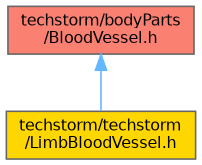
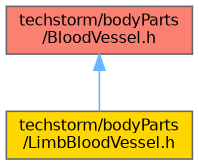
(101, 135) -> (99, 135)
